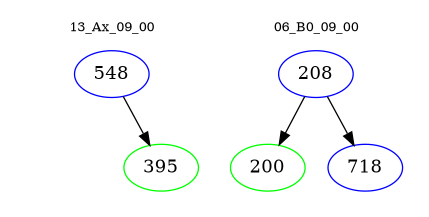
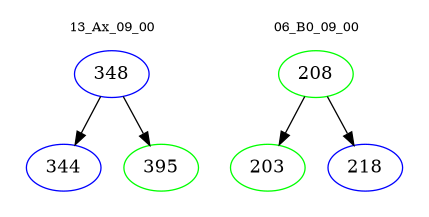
(112, 74) -> (112, 74)
(316, 74) -> (316, 74)
none -> (64, 168)
(268, 168) -> (268, 168)
(365, 168) -> (365, 168)
